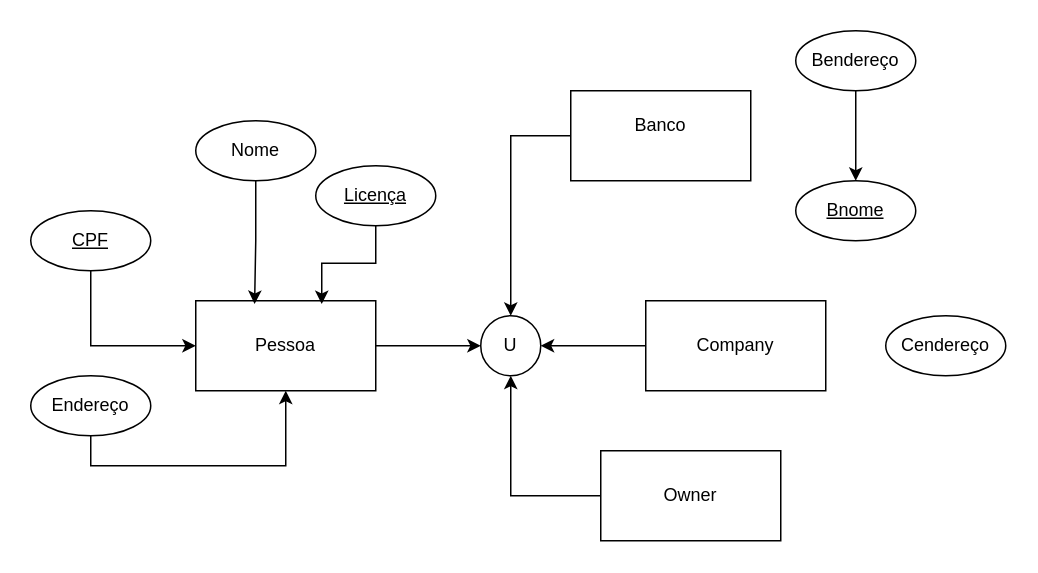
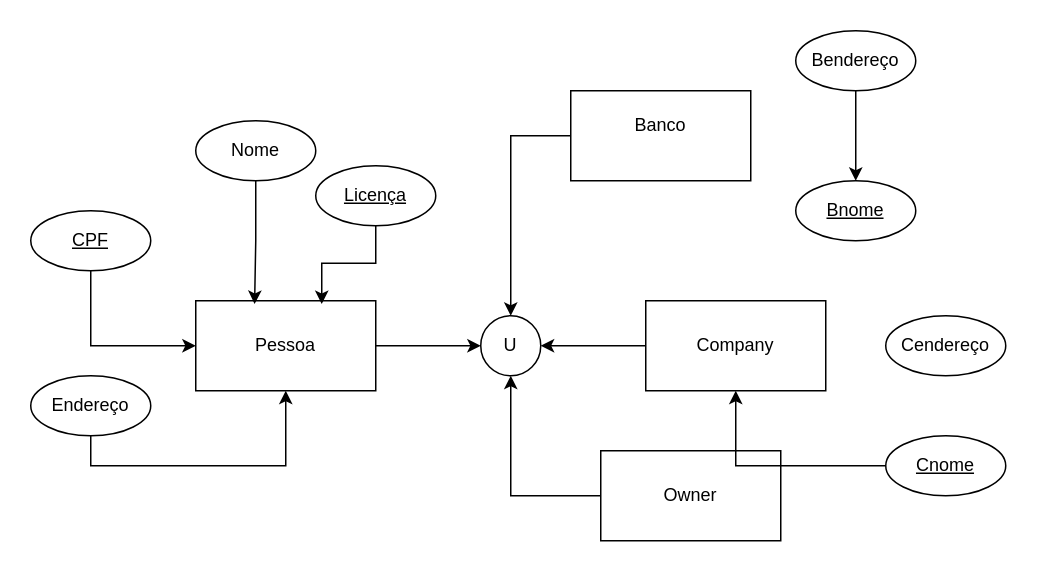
none -> (779, 466)
none -> (946, 466)
